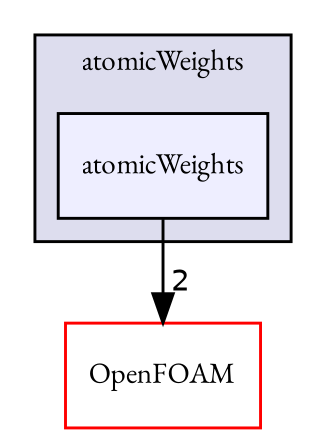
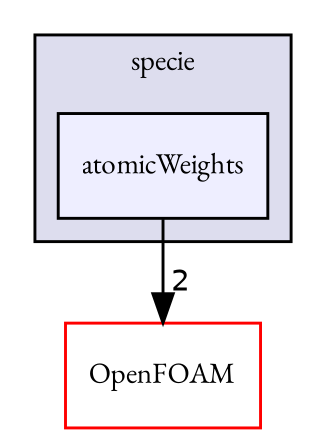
(163, 63) -> (163, 63)
